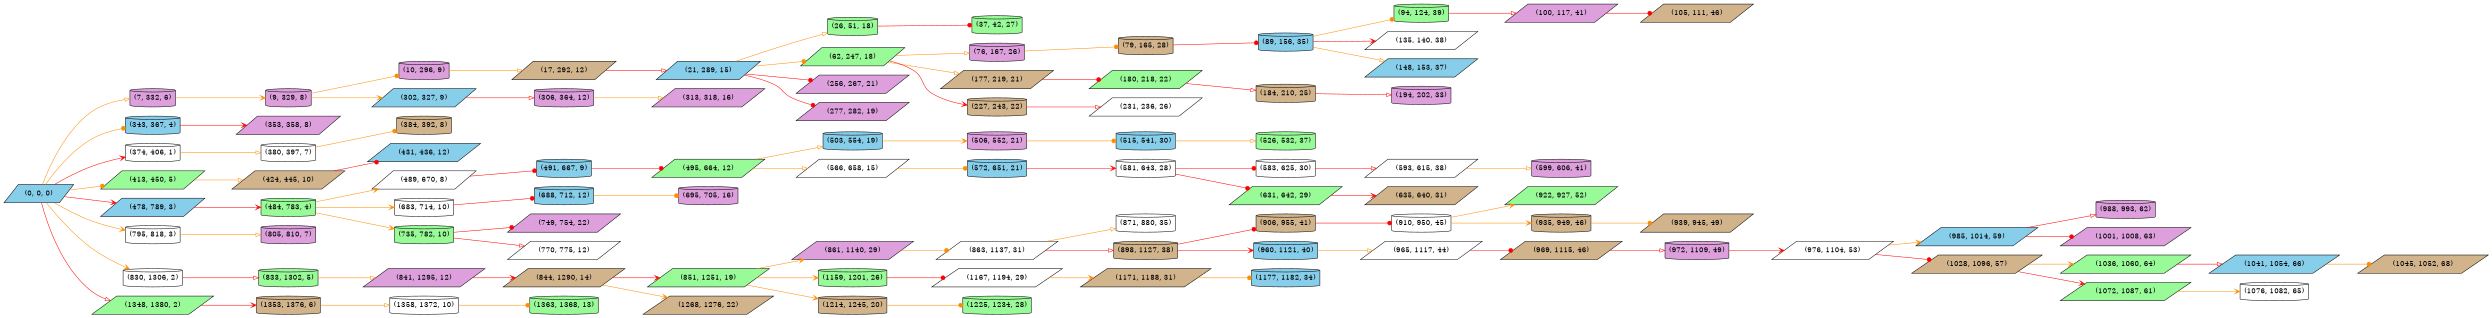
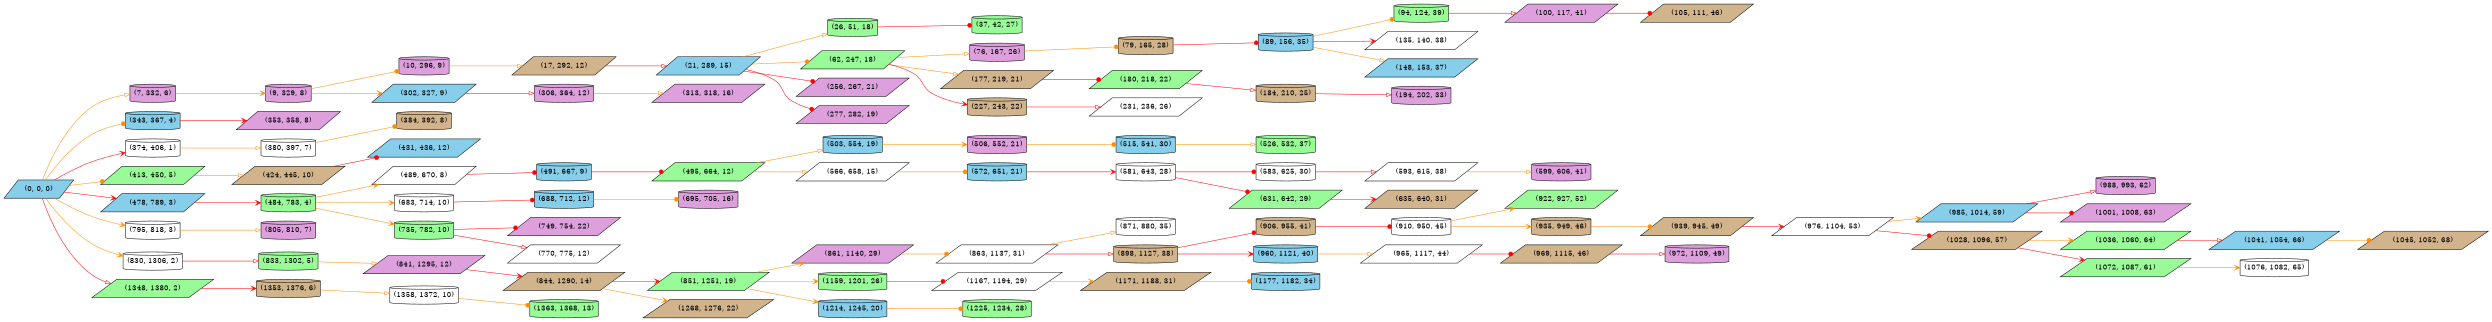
(1754, 250) -> (1760, 227)
(853, 305) -> (853, 309)
